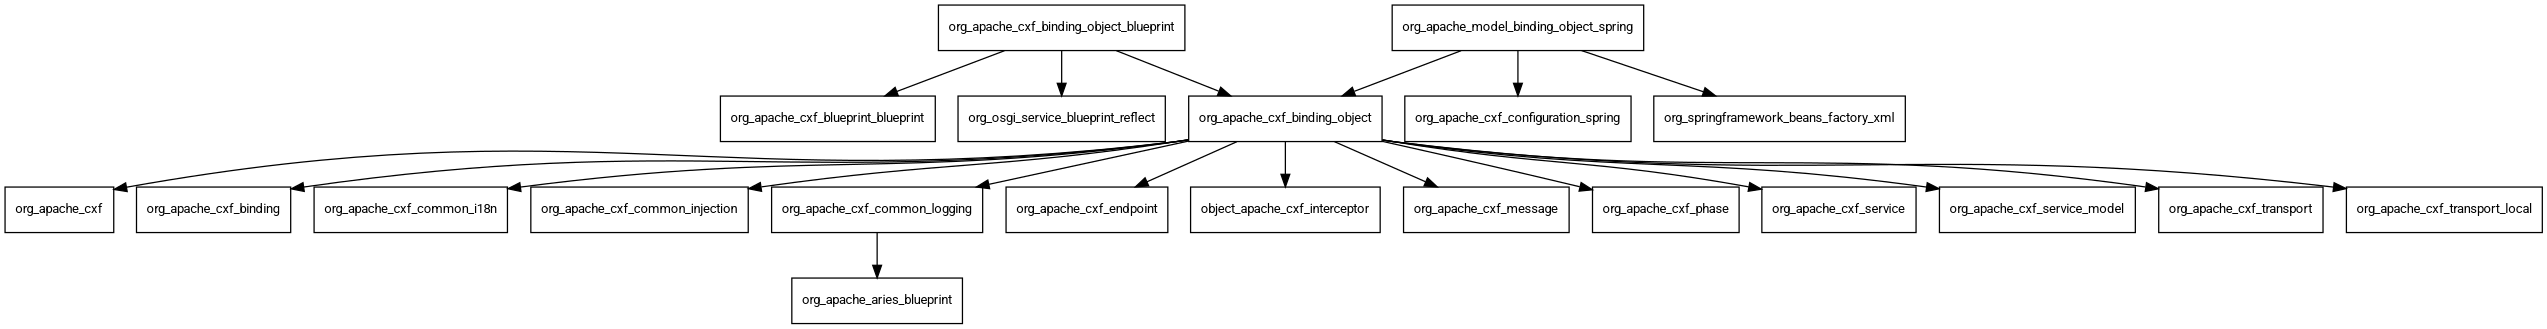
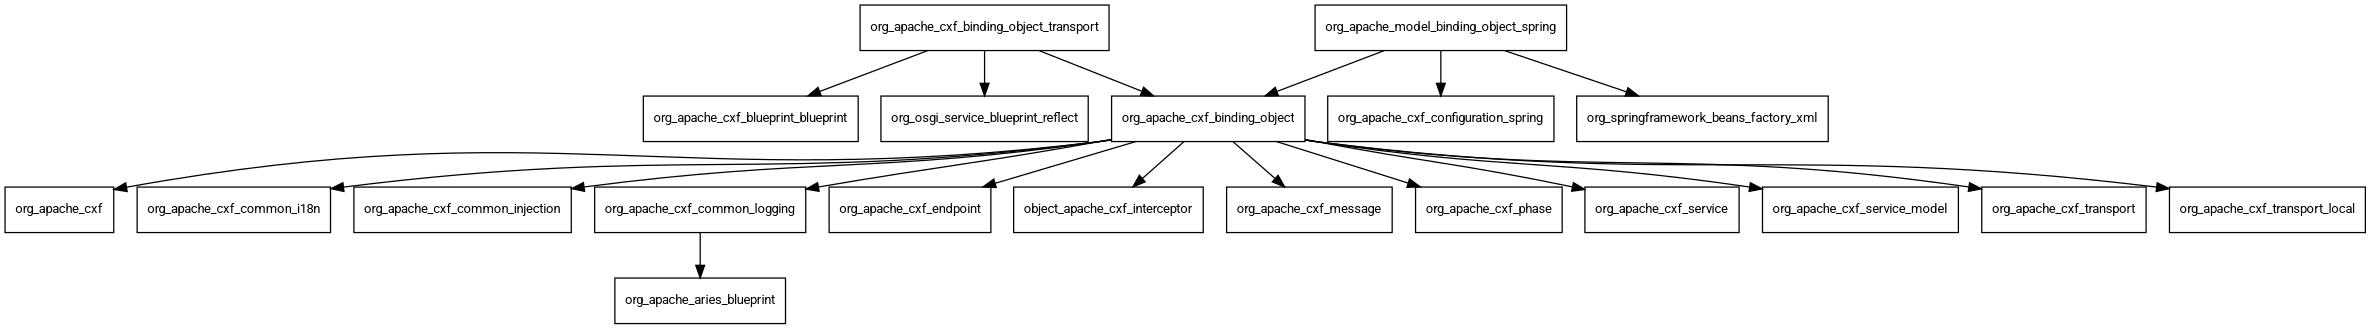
(1062, 28) -> (985, 28)
(214, 210) -> none
